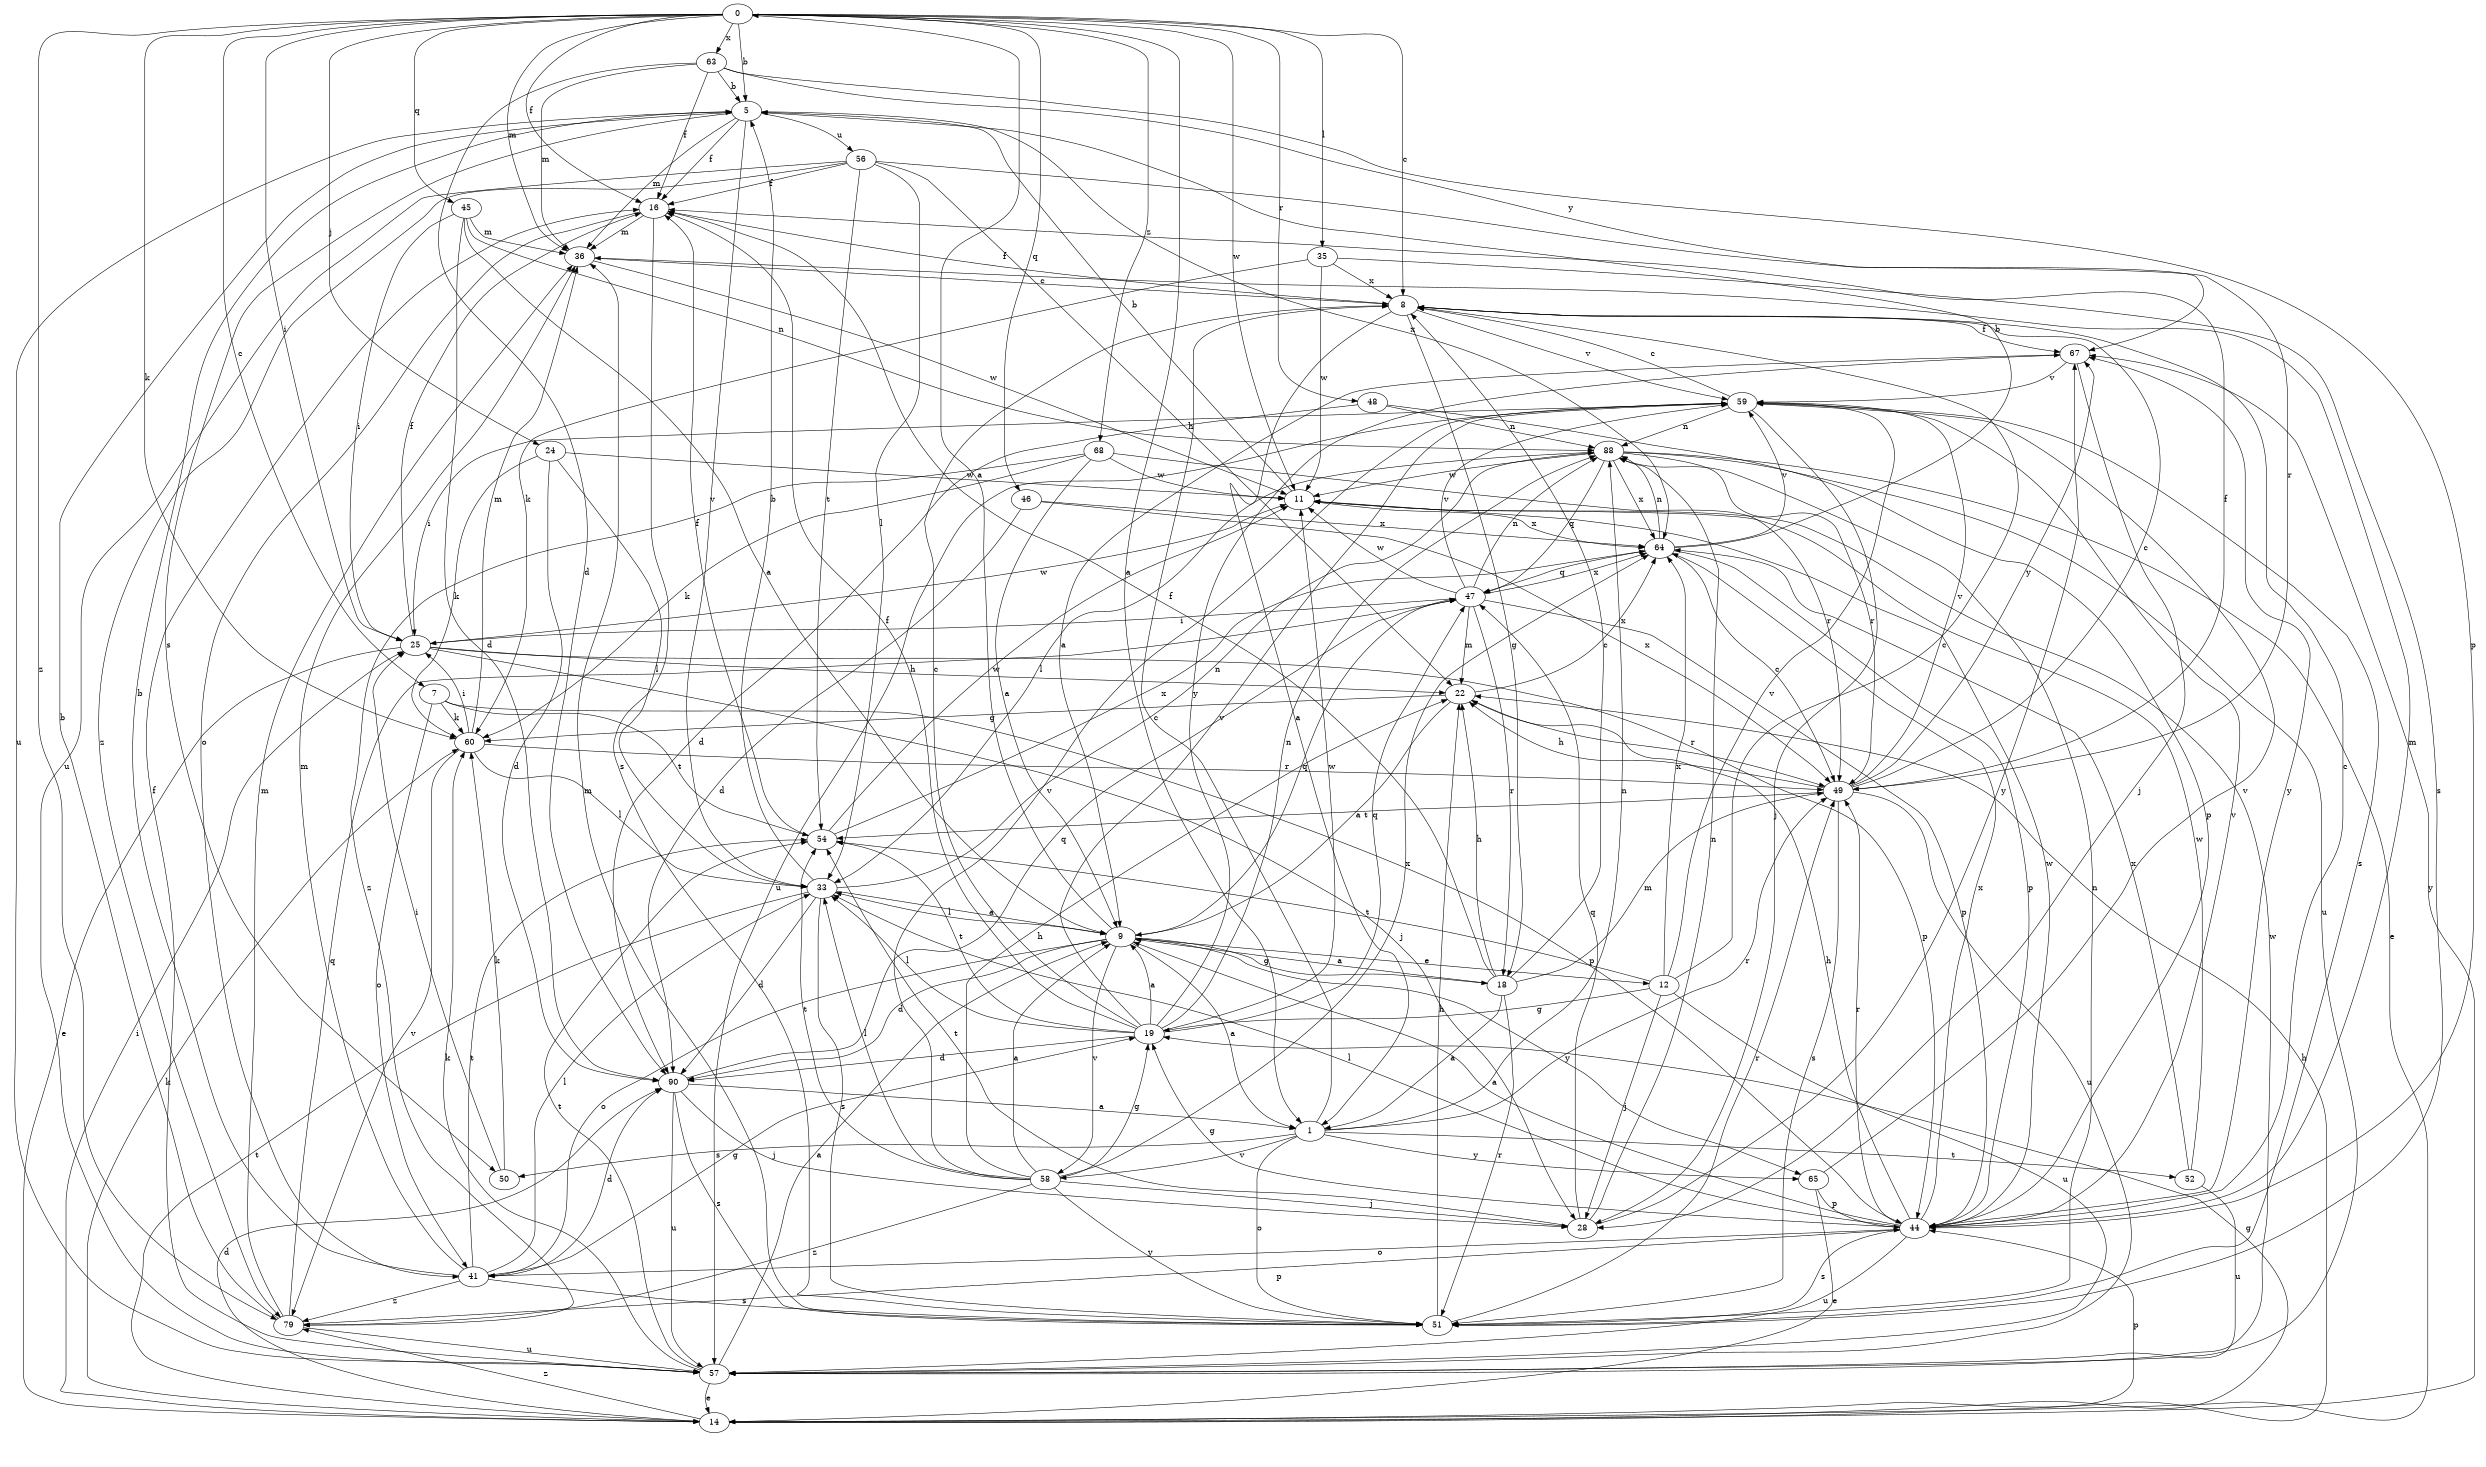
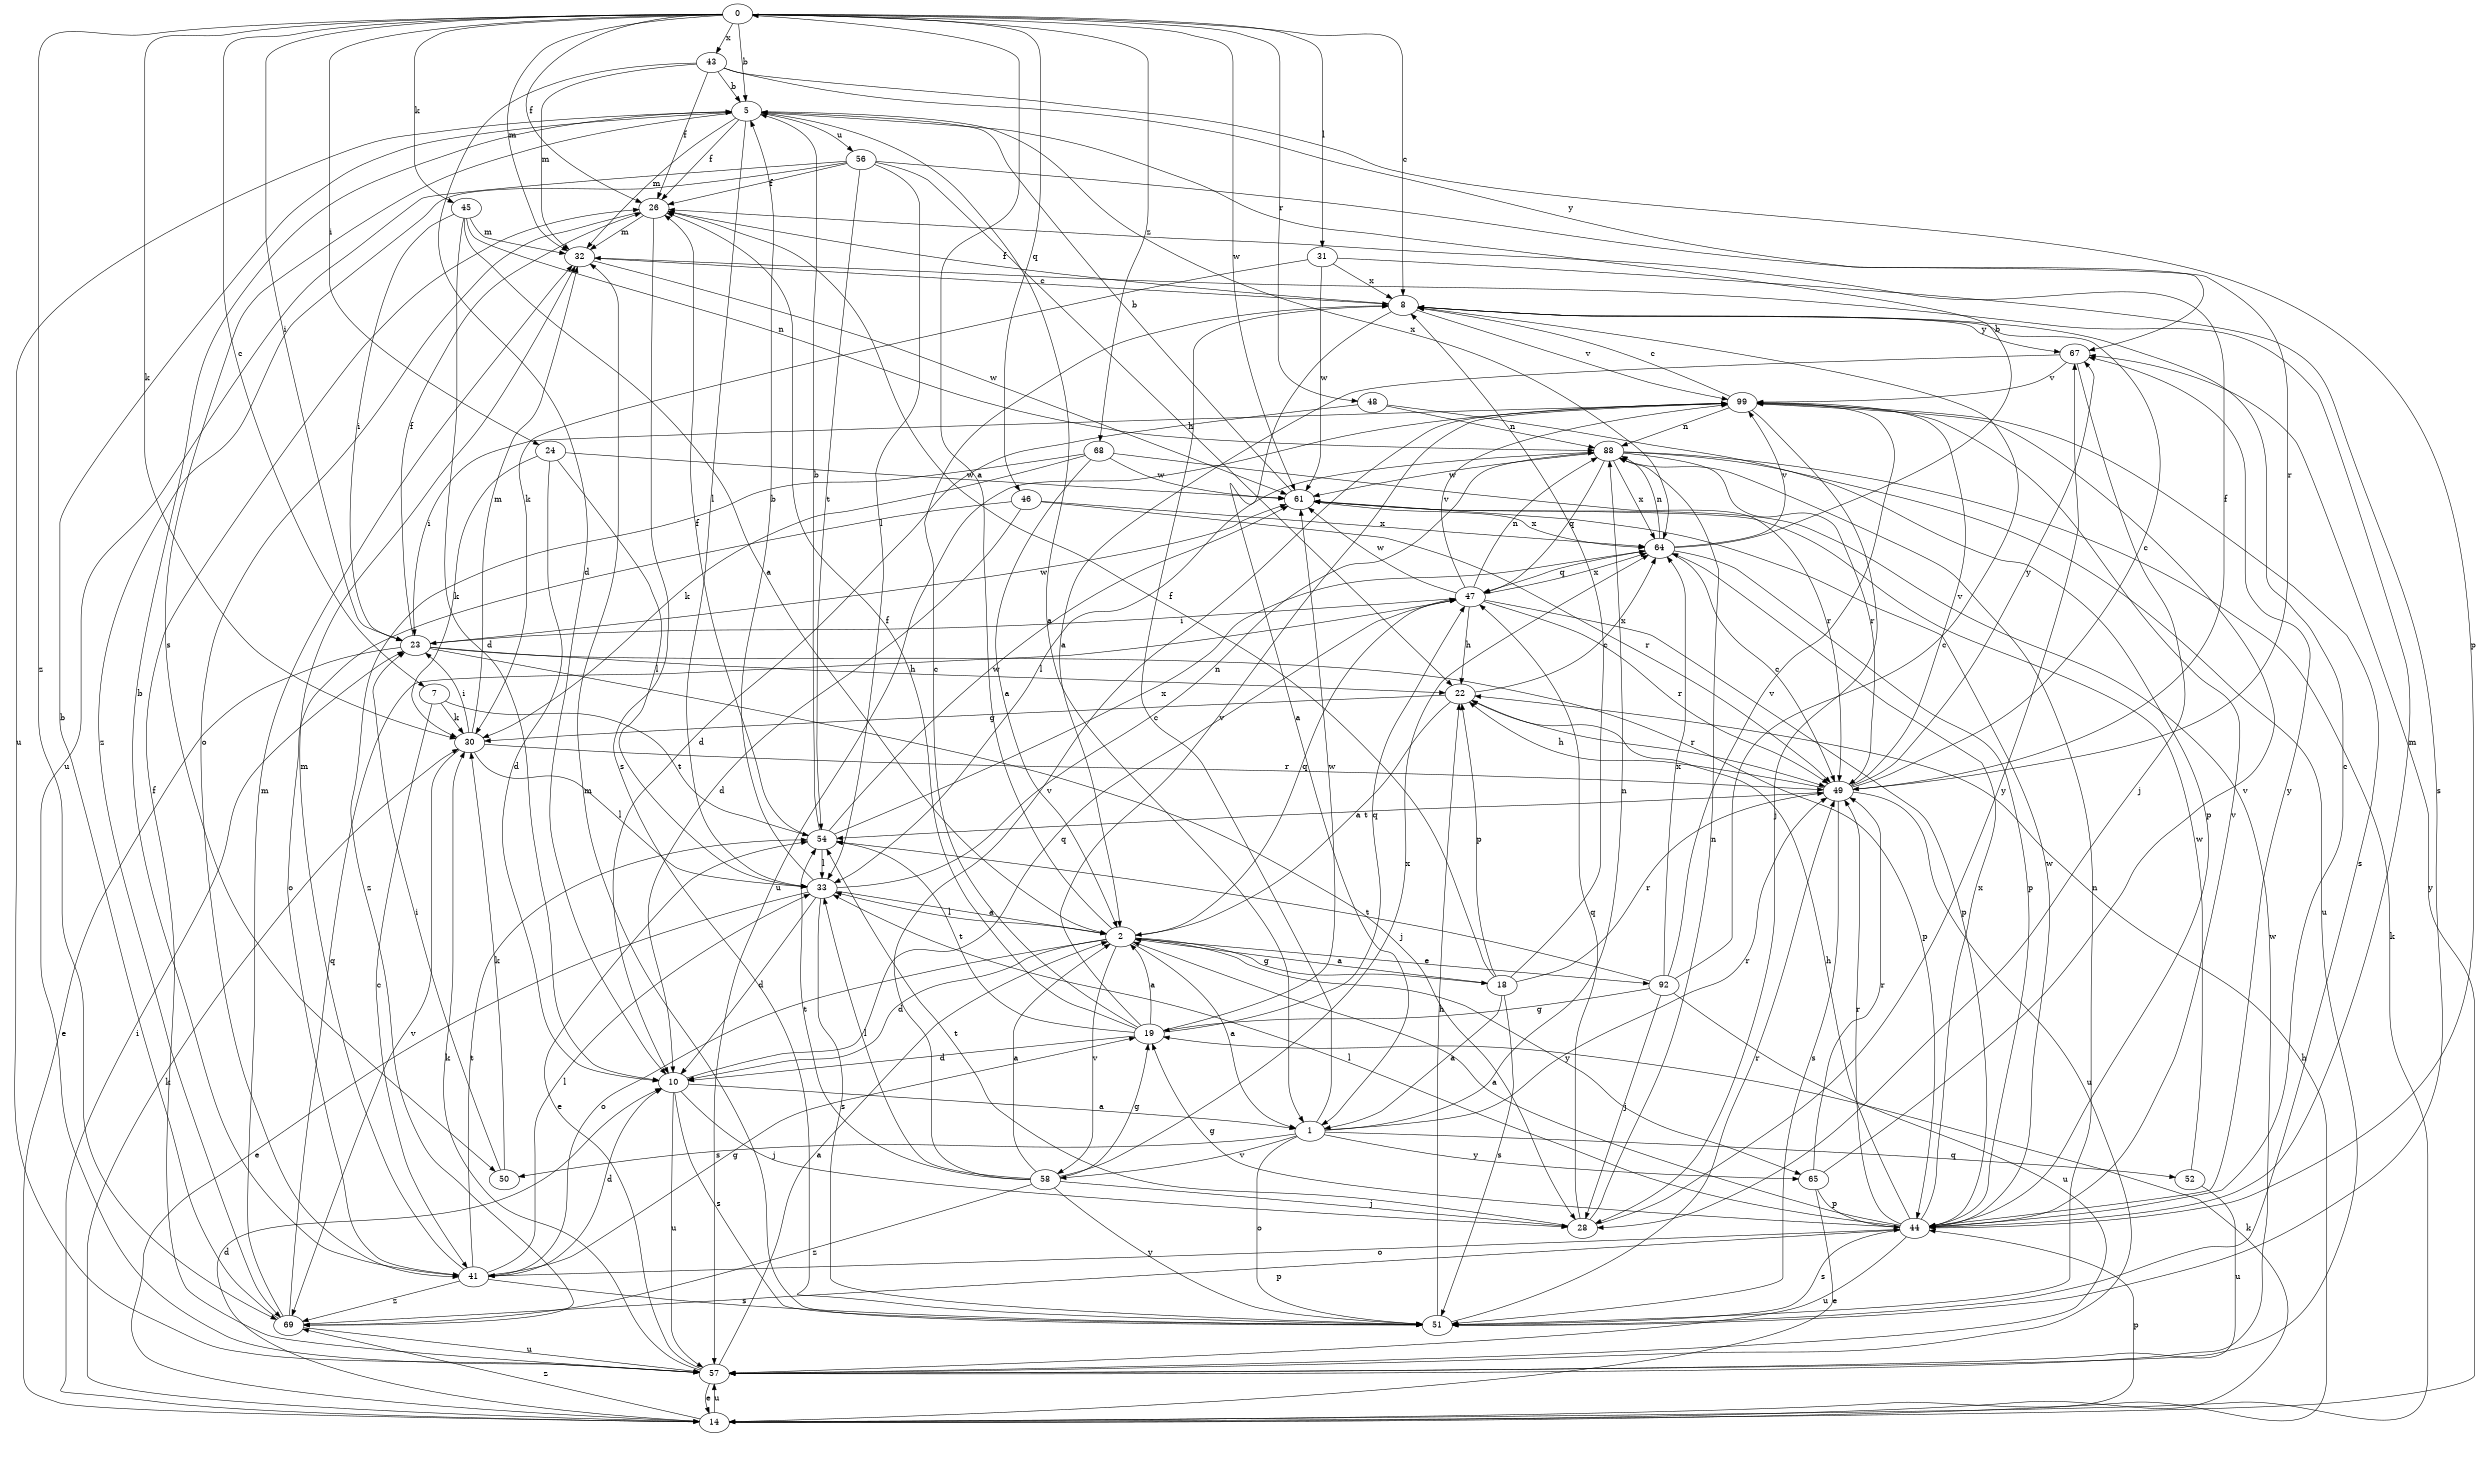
(711, 63) -> (711, 63)
(417, 111) -> (417, 111)
(654, 208) -> (654, 208)
(331, 233) -> (331, 233)
(580, 257) -> (580, 257)
(1322, 257) -> (1322, 257)
(1984, 330) -> (1984, 330)
(1164, 395) -> (1049, 573)
(1742, 403) -> (1742, 403)
(1366, 429) -> none
none -> (814, 459)
(713, 500) -> (713, 500)
(1299, 500) -> (1299, 500)
(1506, 619) -> none
(416, 645) -> (416, 645)
(1469, 645) -> (1469, 645)
(1648, 645) -> (1648, 645)
none -> (341, 669)
(1295, 707) -> none
(470, 743) -> (470, 743)
(2100, 775) -> none
(1509, 786) -> (1655, 686)
(1229, 802) -> none
(1479, 840) -> (1479, 840)
(1130, 869) -> none
(1648, 888) -> (1648, 888)
(1121, 937) -> (1121, 937)
(2392, 937) -> (2392, 937)
(379, 985) -> (379, 985)
(1664, 985) -> (1664, 985)
none -> (1879, 991)
(974, 1011) -> (822, 861)
(674, 1083) -> (674, 1083)
(560, 1107) -> (560, 1107)
(257, 1155) -> (257, 1155)
(1500, 1155) -> (1500, 1155)
(1953, 1155) -> (1953, 1155)
(2249, 1228) -> (2249, 1228)
(289, 1325) -> (289, 1325)
none -> (714, 1401)
